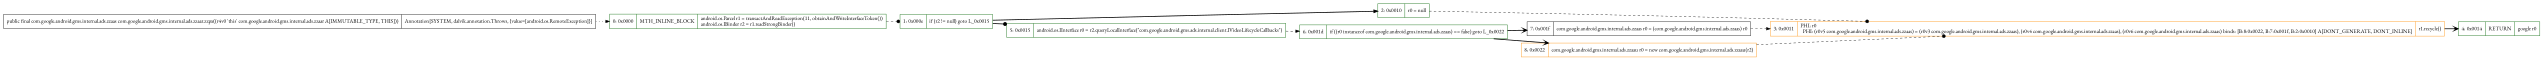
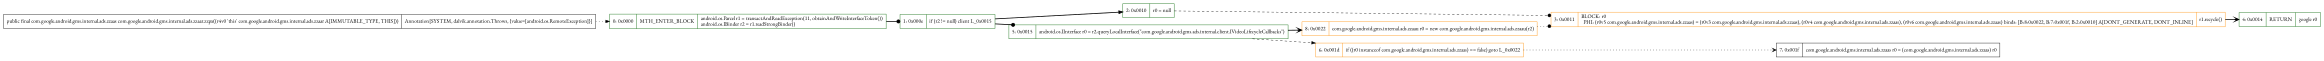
(667, 21) -> (667, 21)
(892, 21) -> (892, 21)
(959, 21) -> (961, 21)
(1809, 26) -> (1594, 16)
(1759, 29) -> none
(1515, 30) -> (1648, 50)
(1404, 32) -> (1420, 50)
(1849, 40) -> (1542, 26)
(1519, 41) -> (1293, 30)
